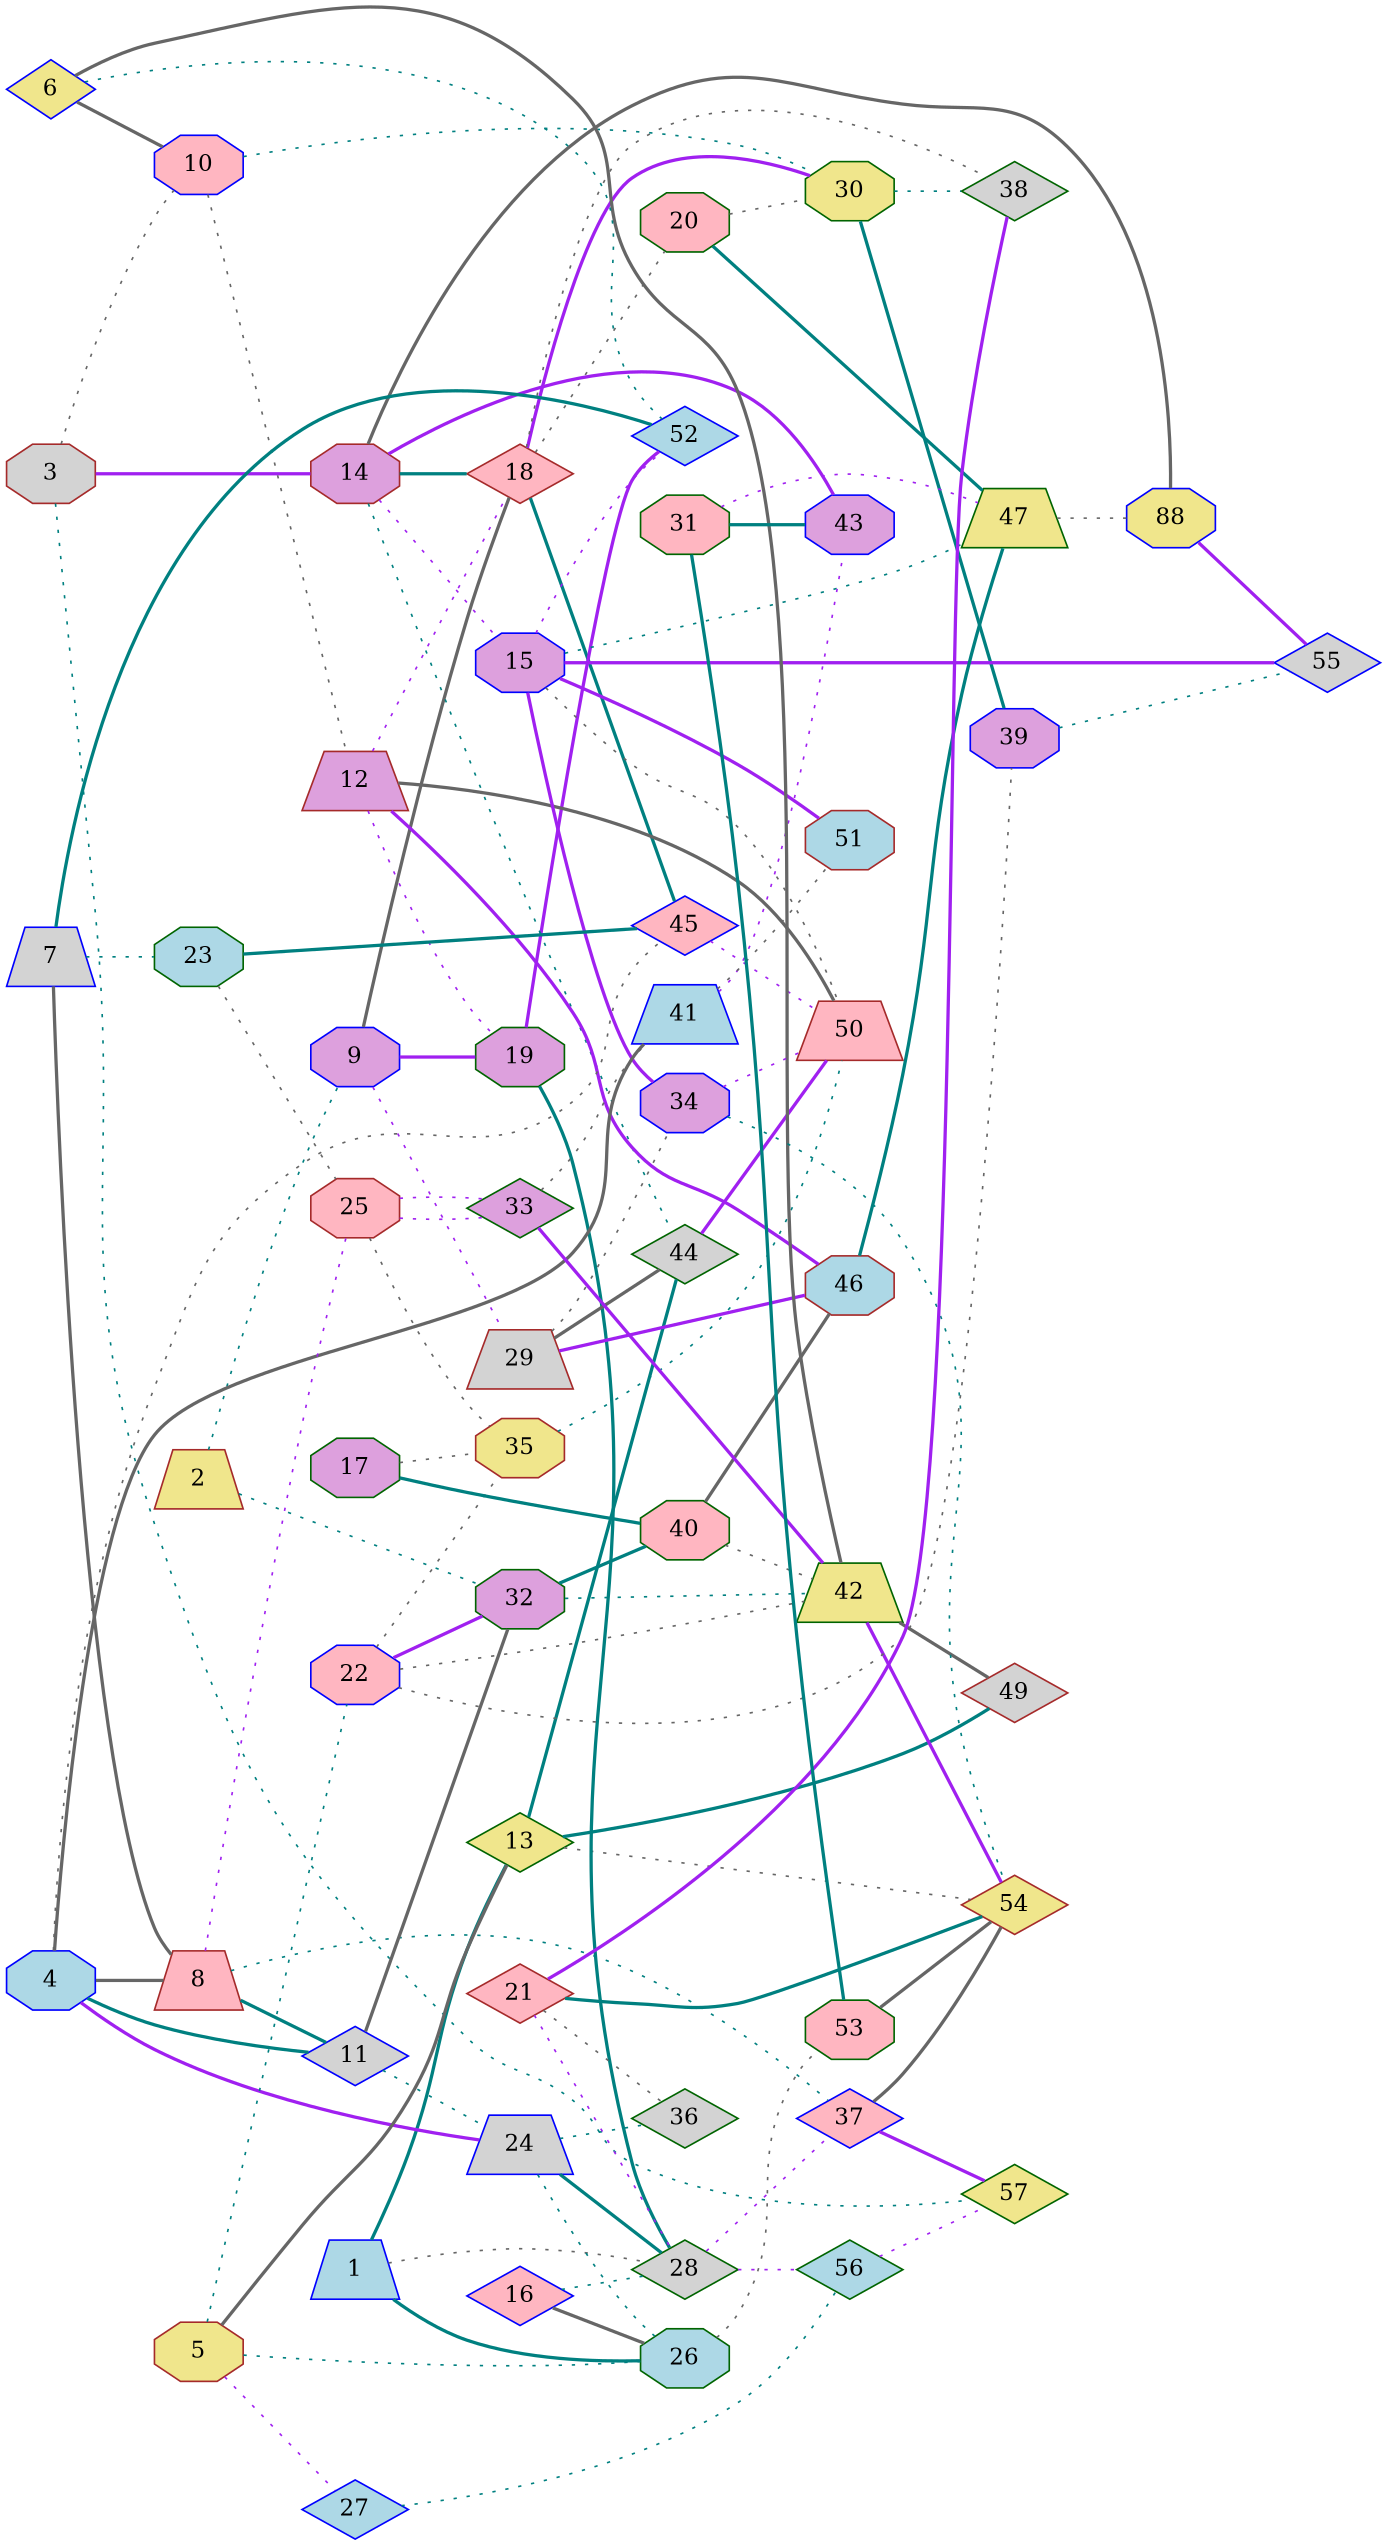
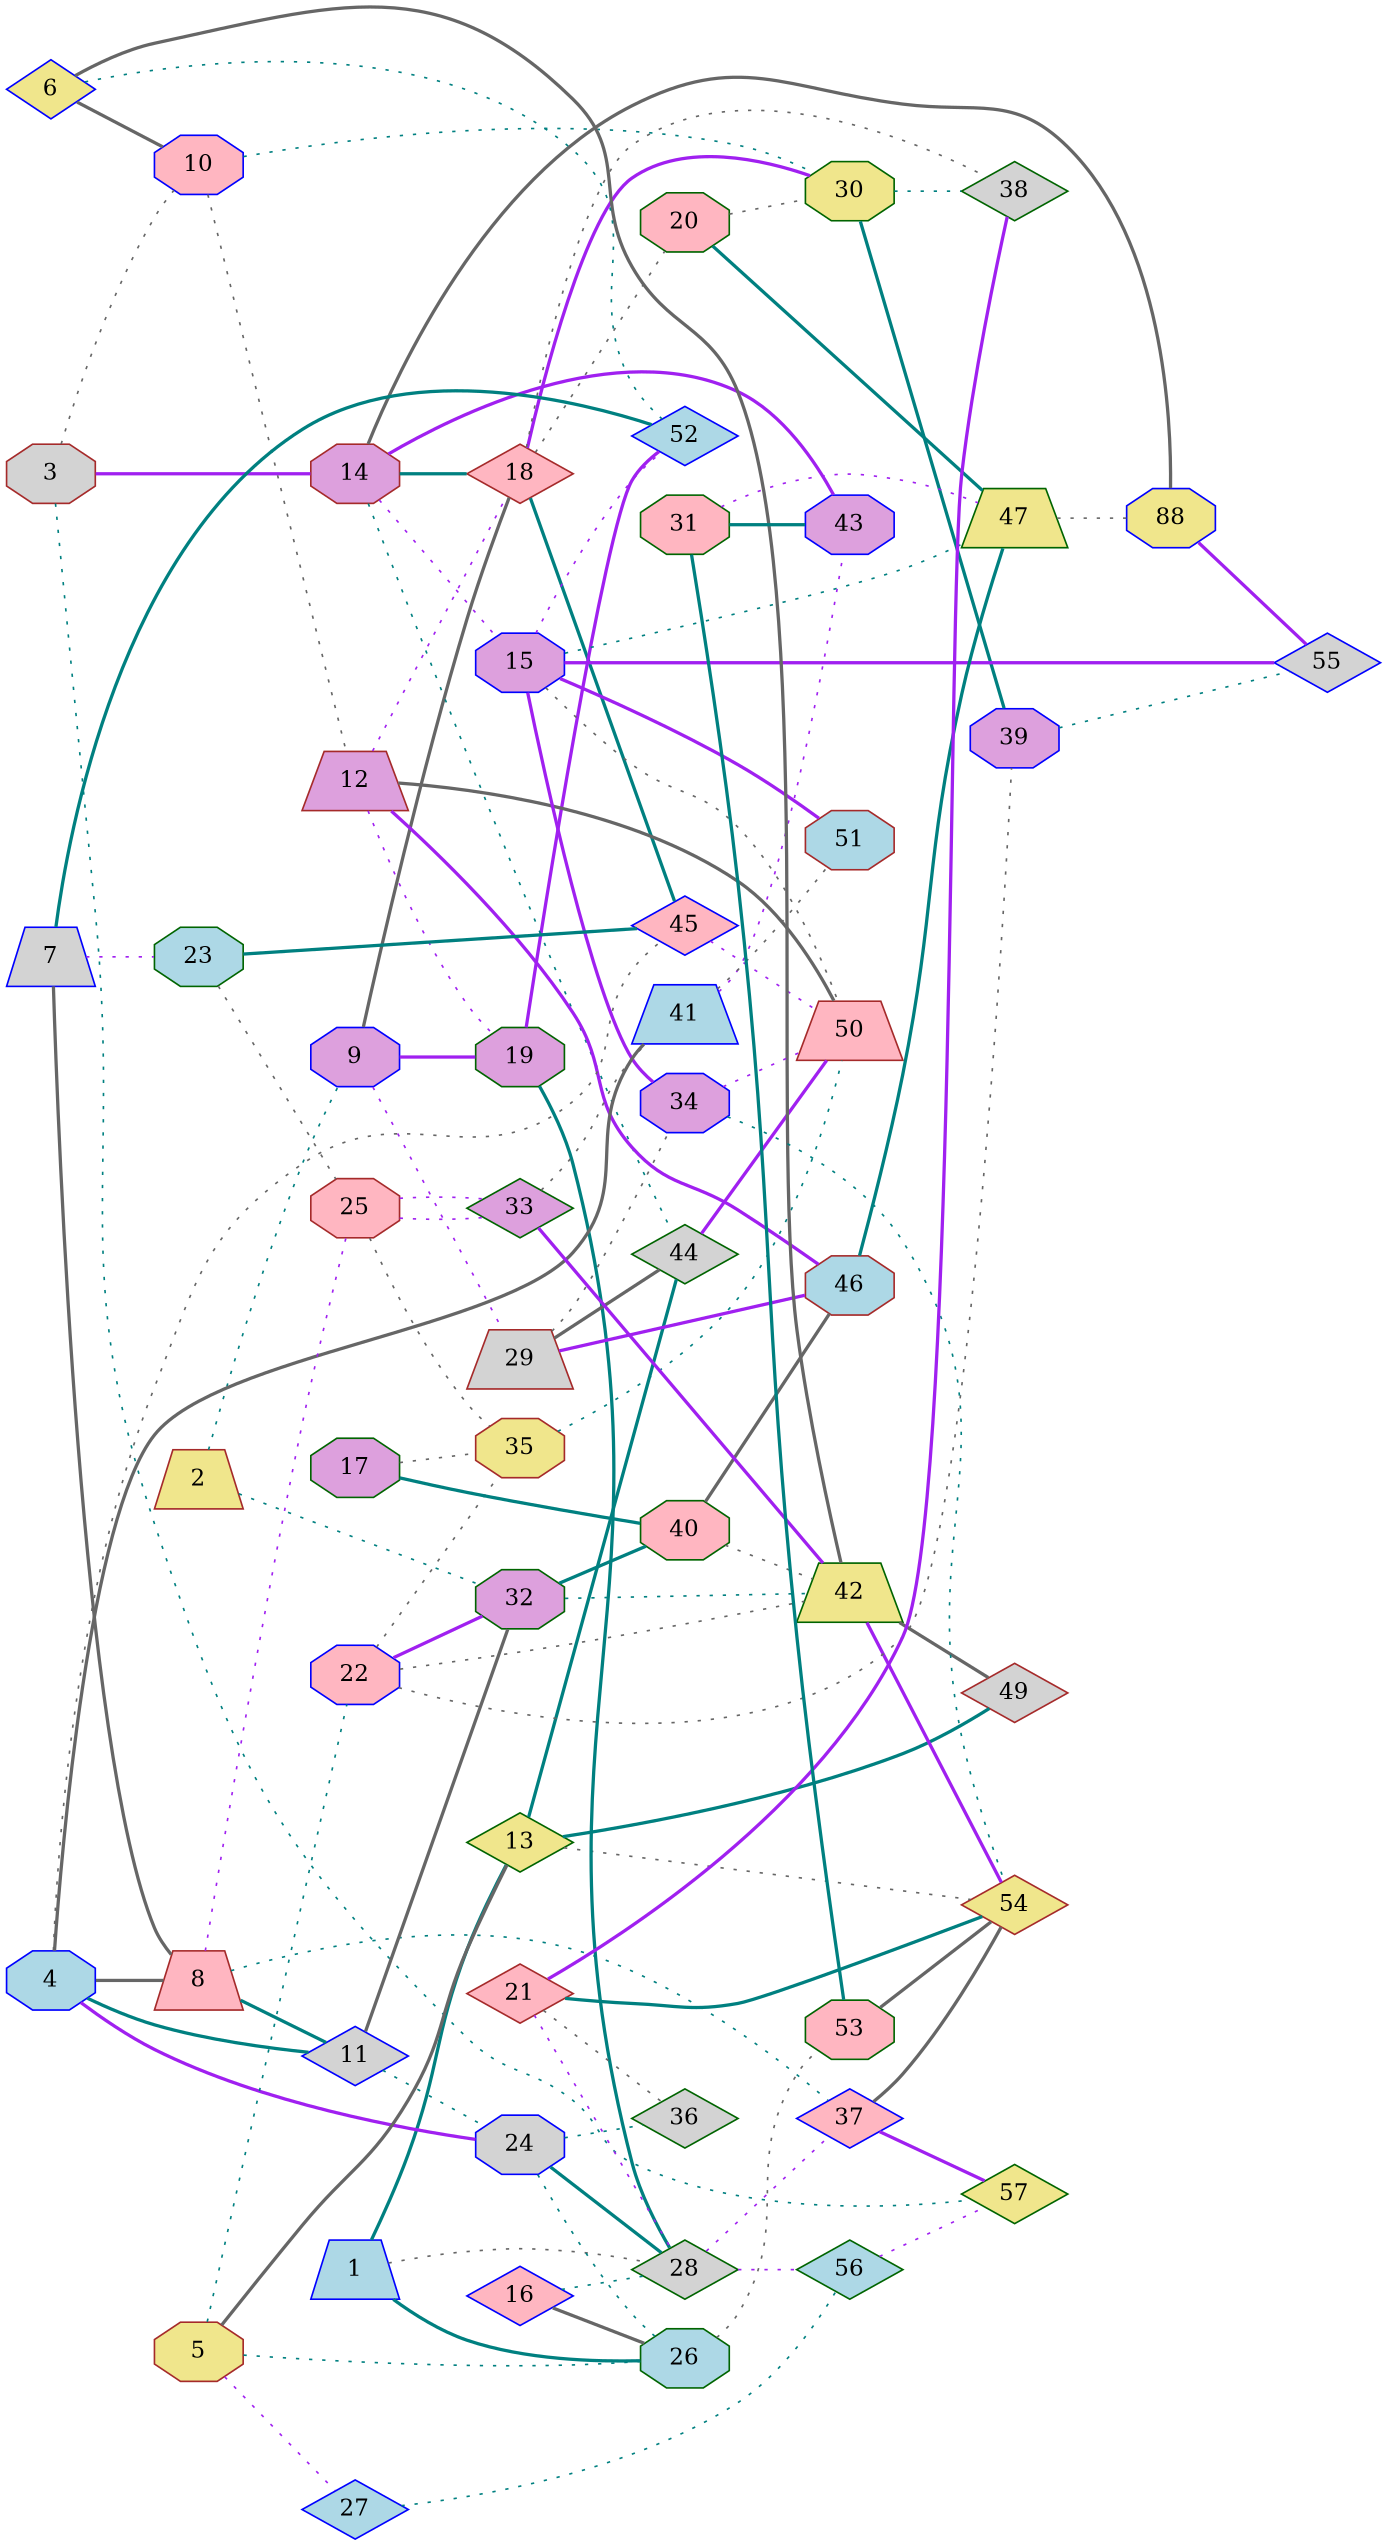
(120, 957) -> (120, 957)
(520, 2145) -> (520, 2145)
